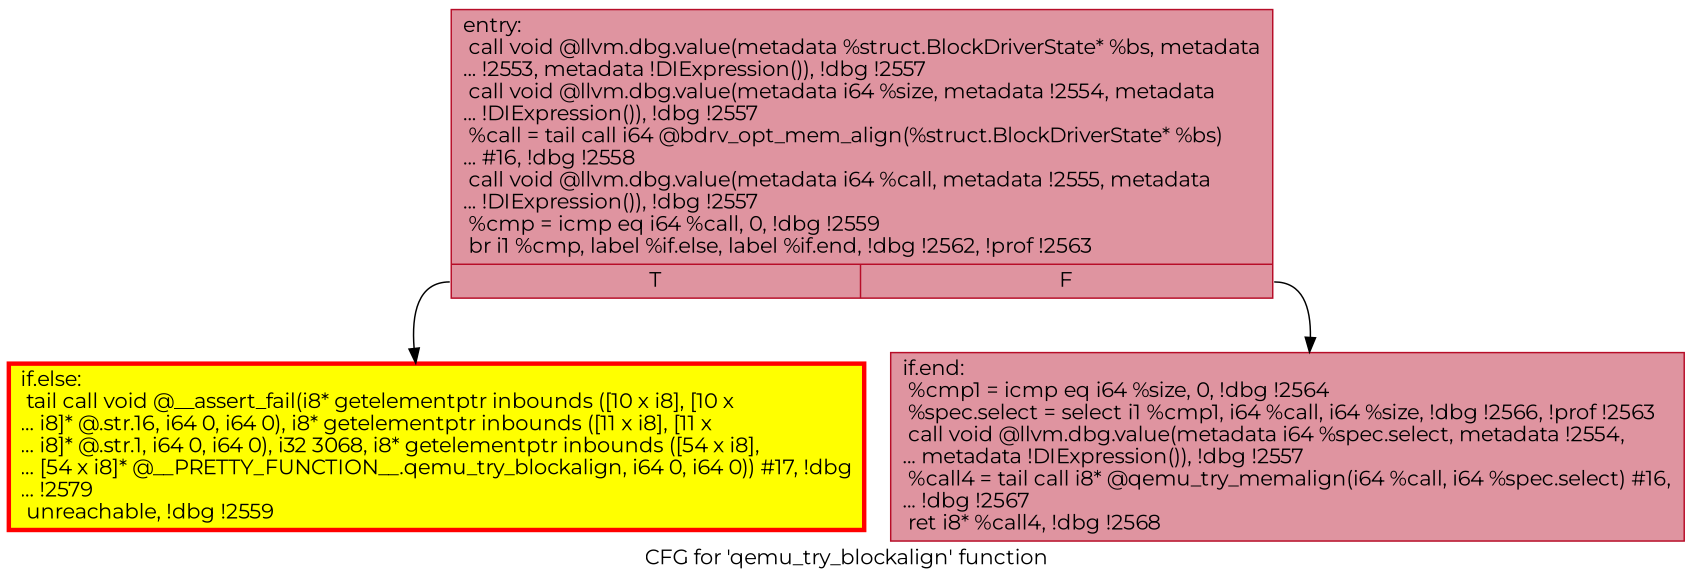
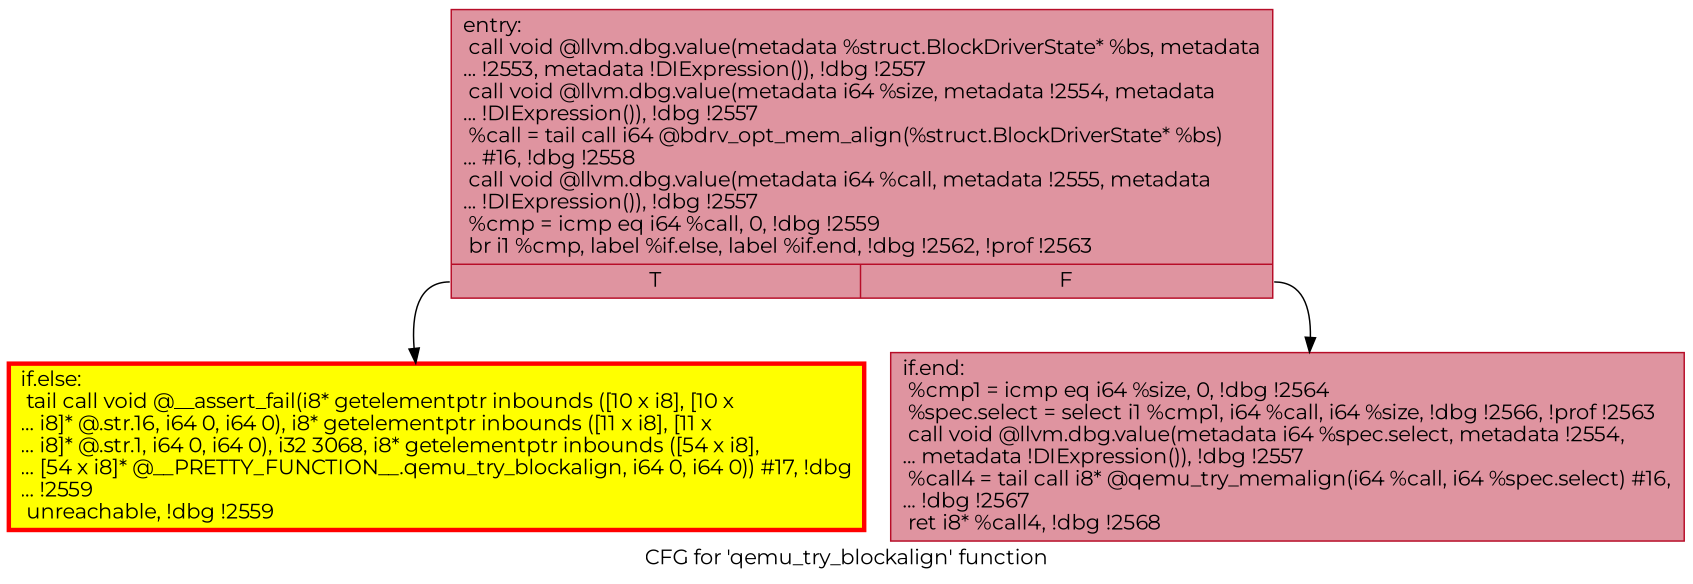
(57, 490) -> (57, 490)
